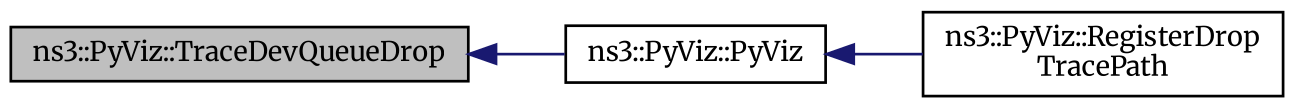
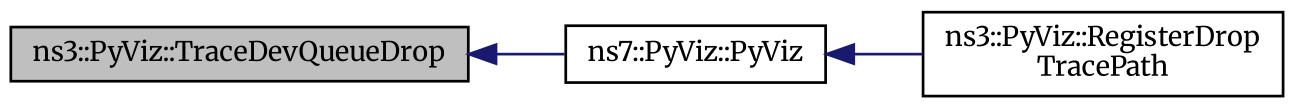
(696, 54) -> (696, 54)
